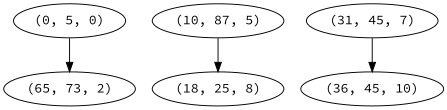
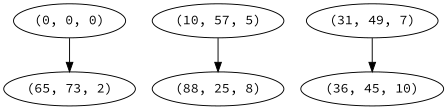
(70, 21) -> (70, 21)
(218, 21) -> (218, 21)
(372, 21) -> (372, 21)
(218, 89) -> (218, 89)
